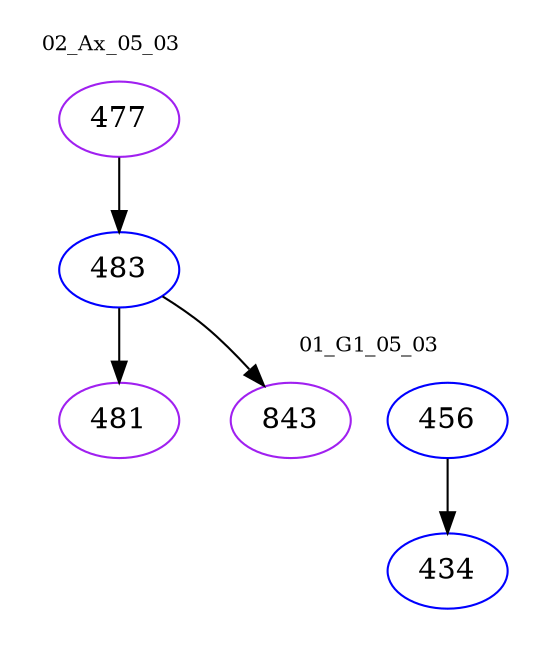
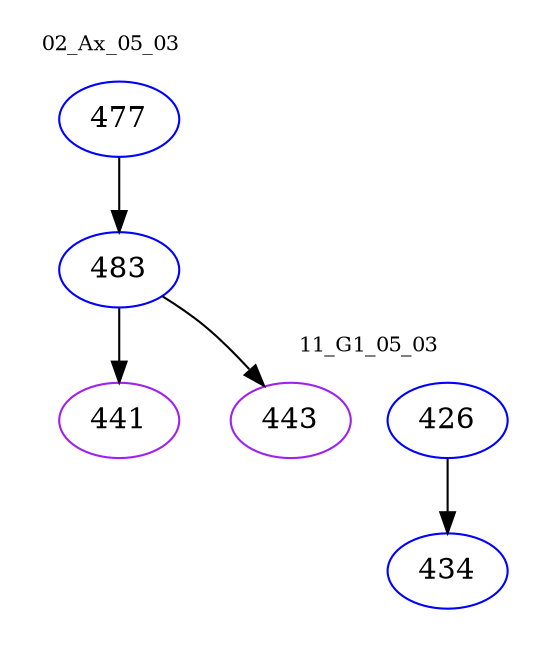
(119, 119) -> (119, 119)
(369, 346) -> (369, 346)
(119, 420) -> (119, 420)
(291, 420) -> (291, 420)
(448, 420) -> (448, 420)
